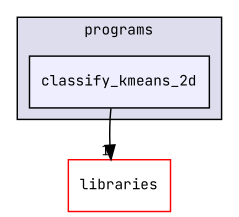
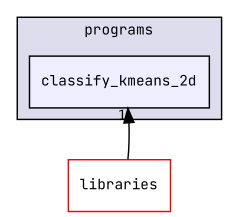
(110, 129) -> (129, 141)
